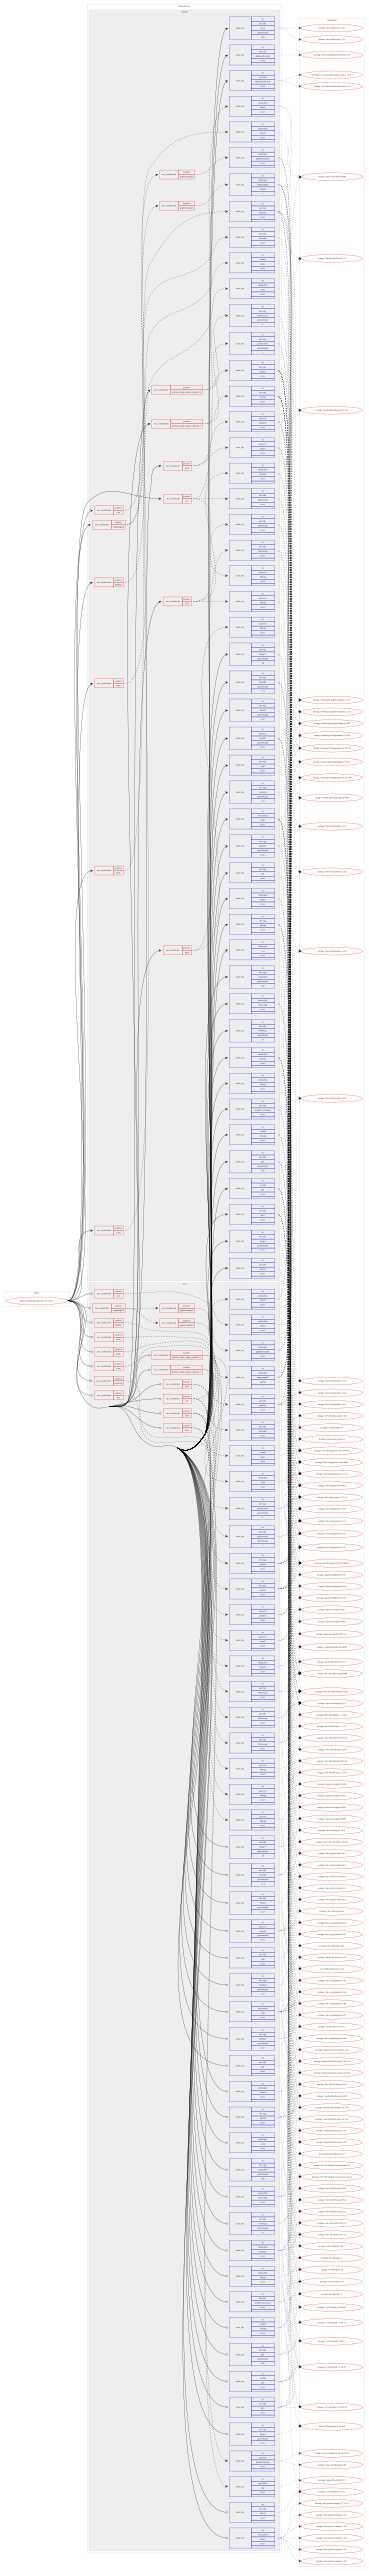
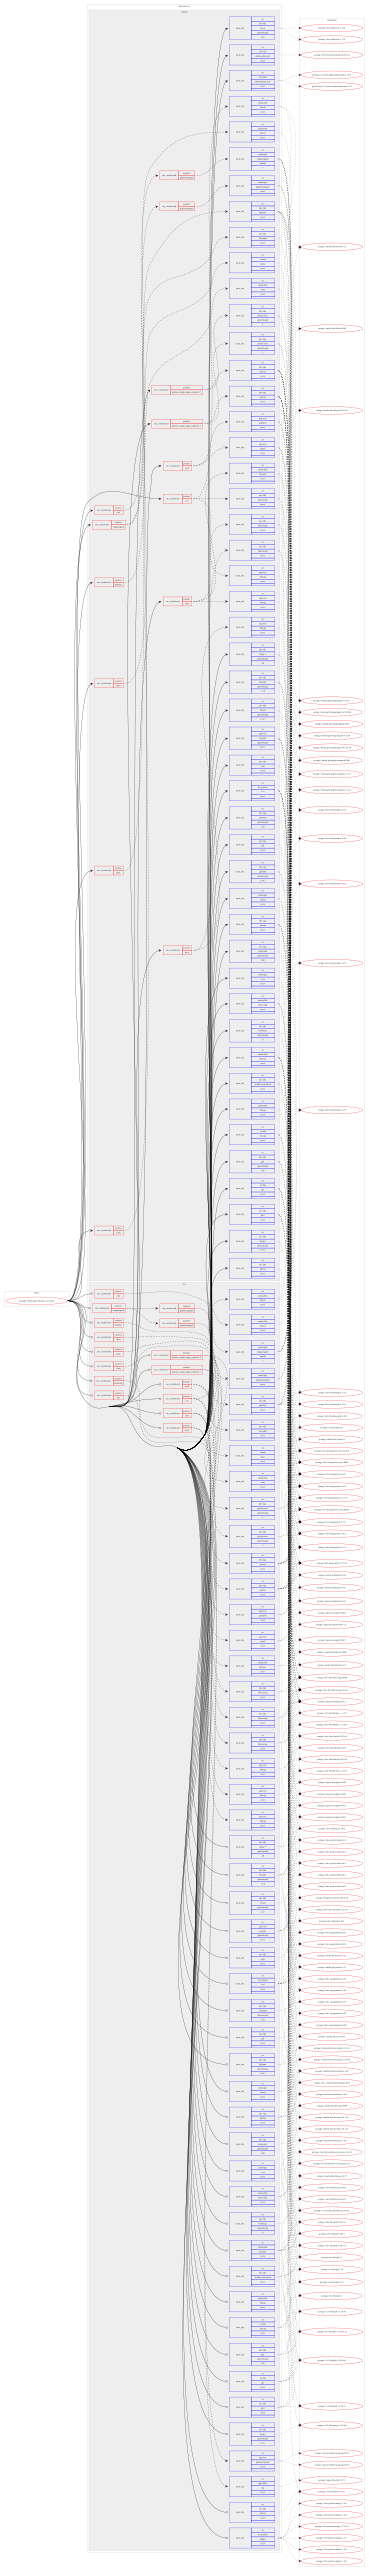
(332, 86) -> (332, 86)
(37, 1301) -> (37, 1301)
(332, 1877) -> (332, 1898)
(332, 1911) -> (332, 1863)
(332, 1969) -> (332, 1956)
(332, 2085) -> (332, 2083)
(332, 2154) -> (332, 2176)
(332, 2189) -> (332, 2211)
(332, 2341) -> none
(332, 2426) -> (332, 2426)
(332, 2465) -> (332, 2453)
